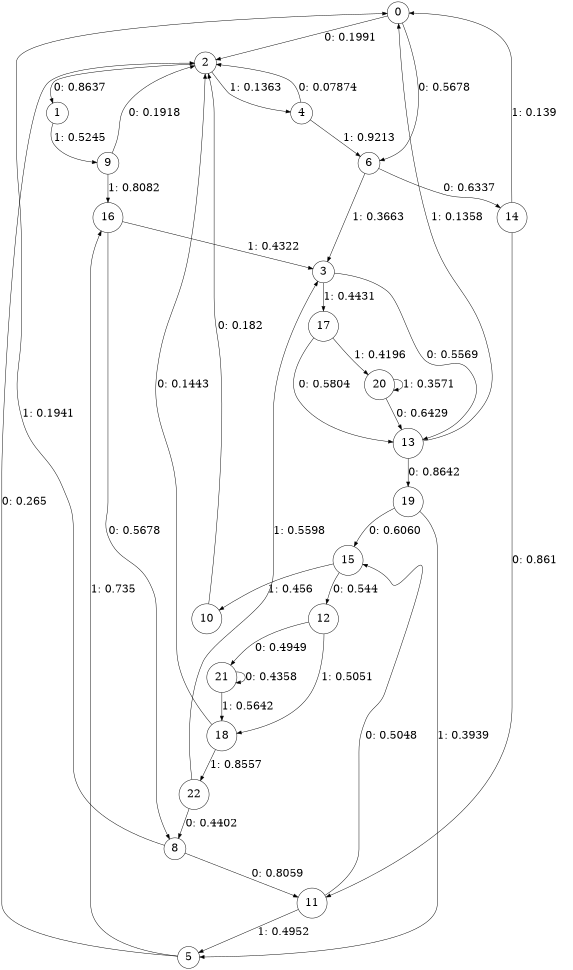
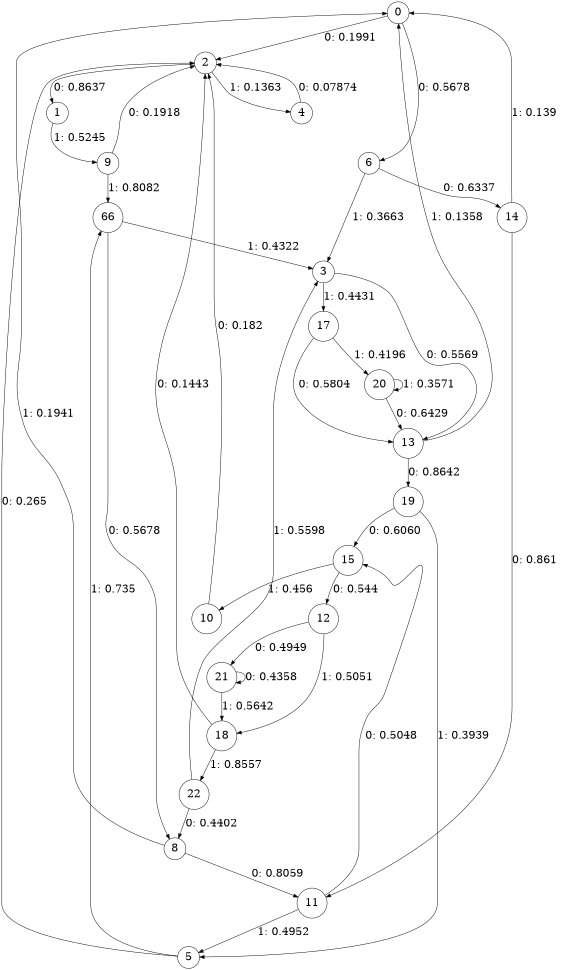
(333, 137) -> none
(108, 218) -> (108, 218)
